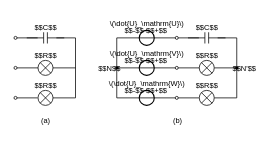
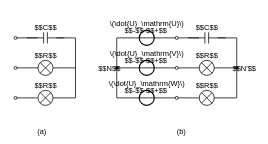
(45, 120) -> (42, 132)
(177, 120) -> (181, 132)
